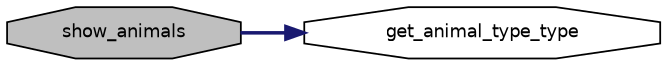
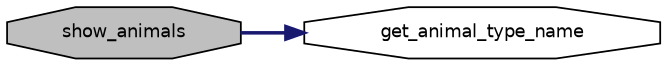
(482, 33) -> (482, 33)
